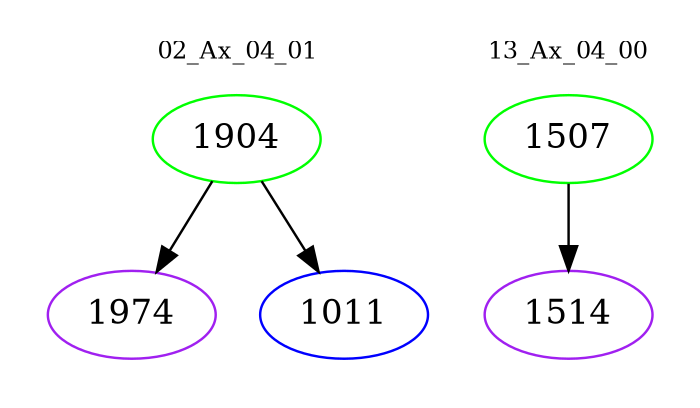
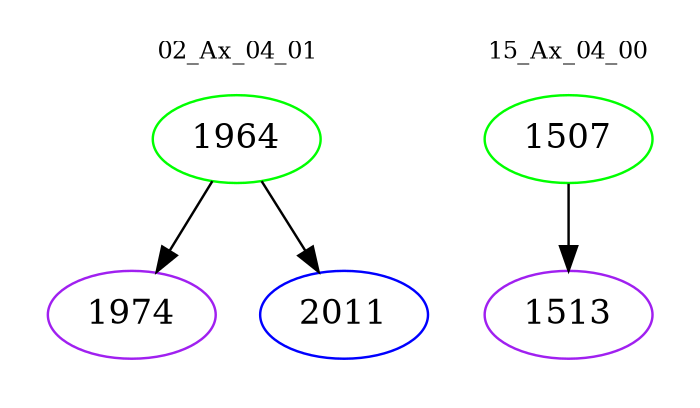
(569, 52) -> (569, 52)
(237, 139) -> (237, 139)
(344, 315) -> (344, 315)
(569, 315) -> (569, 315)
